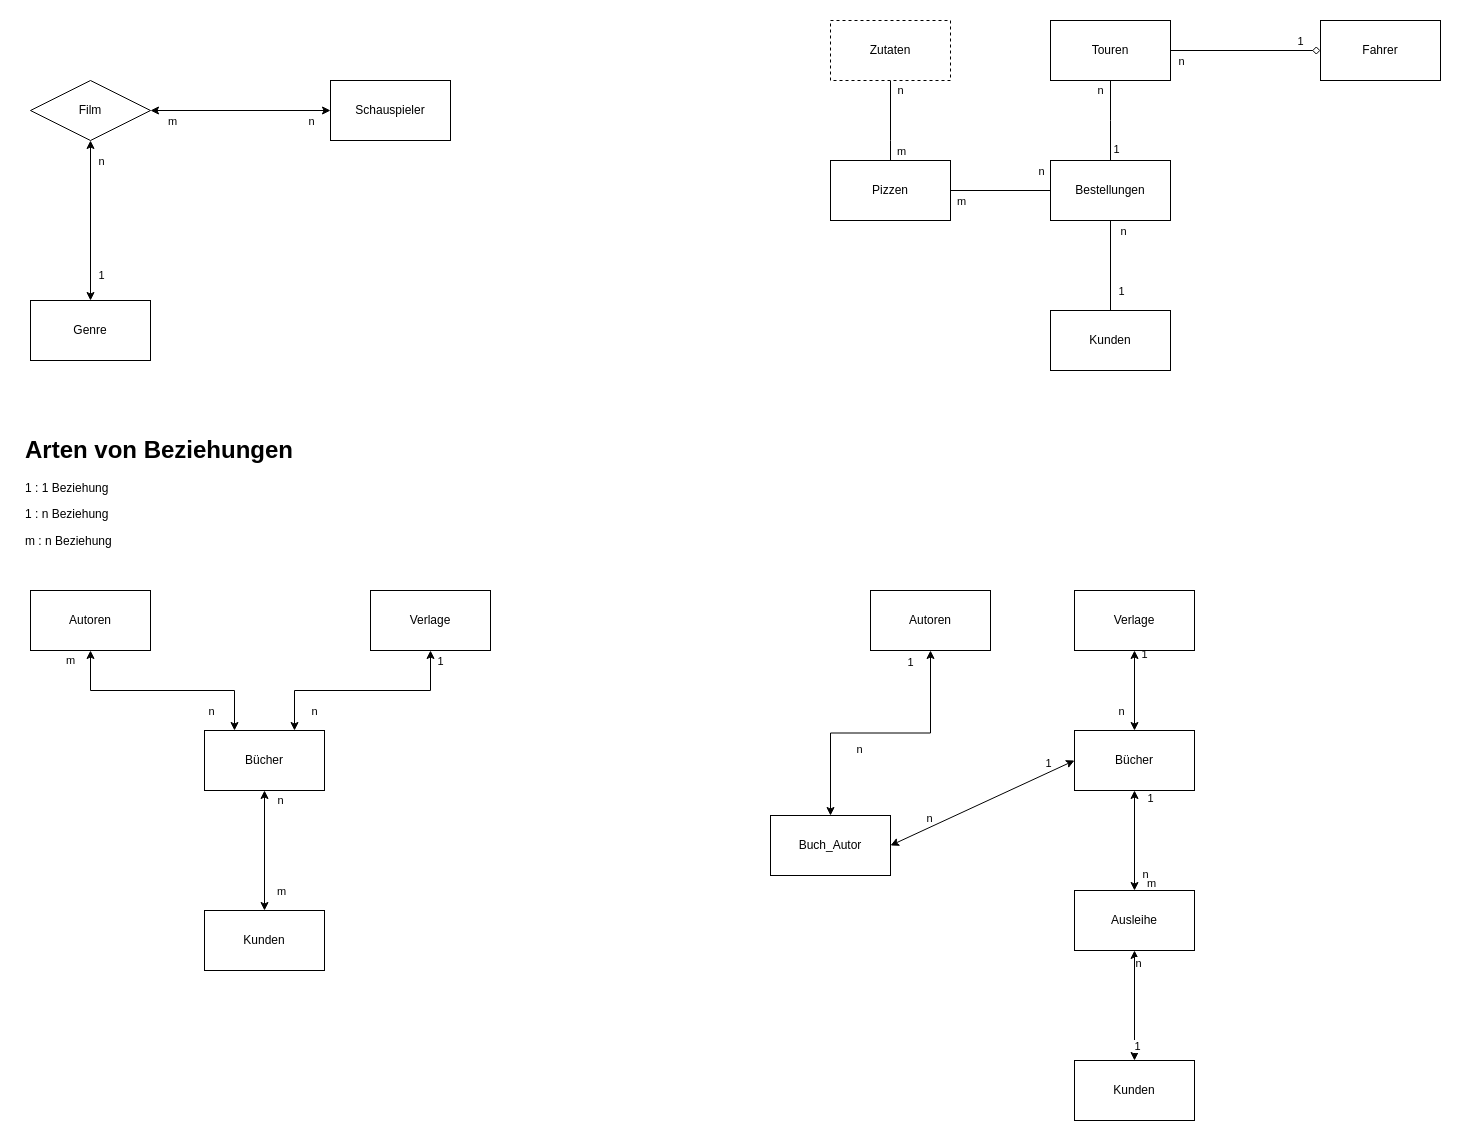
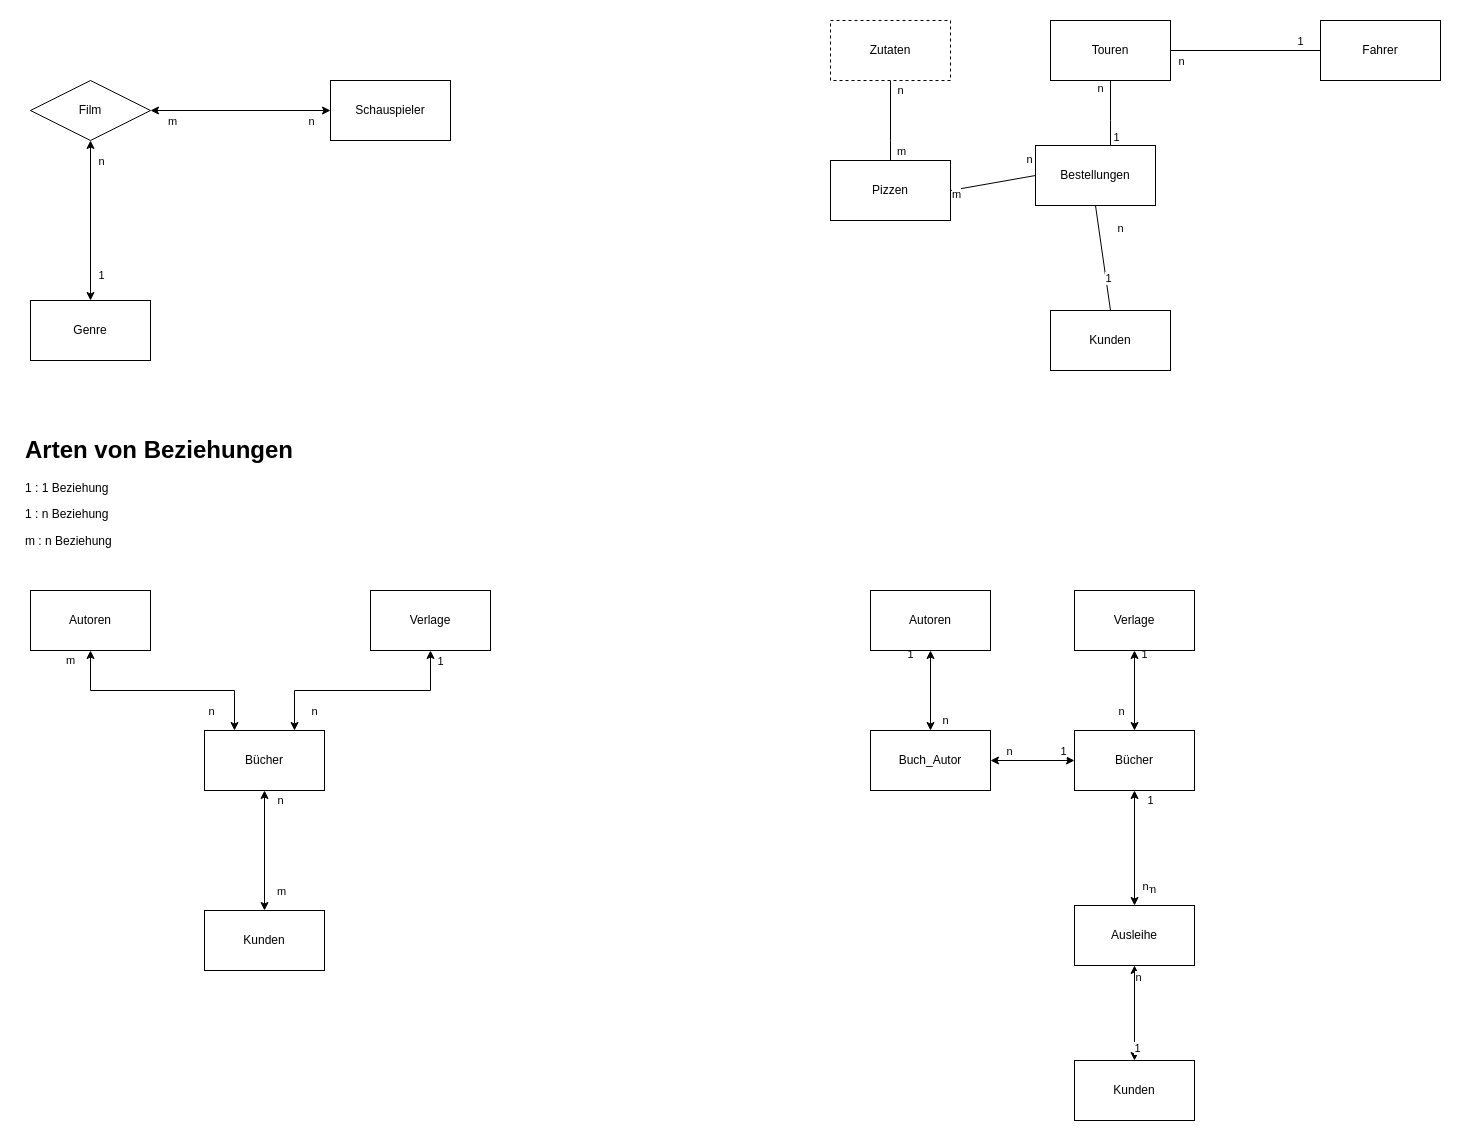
(1312, 51) -> (1316, 51)
(1111, 191) -> (1096, 176)
(831, 846) -> (931, 761)
(1135, 921) -> (1135, 936)
